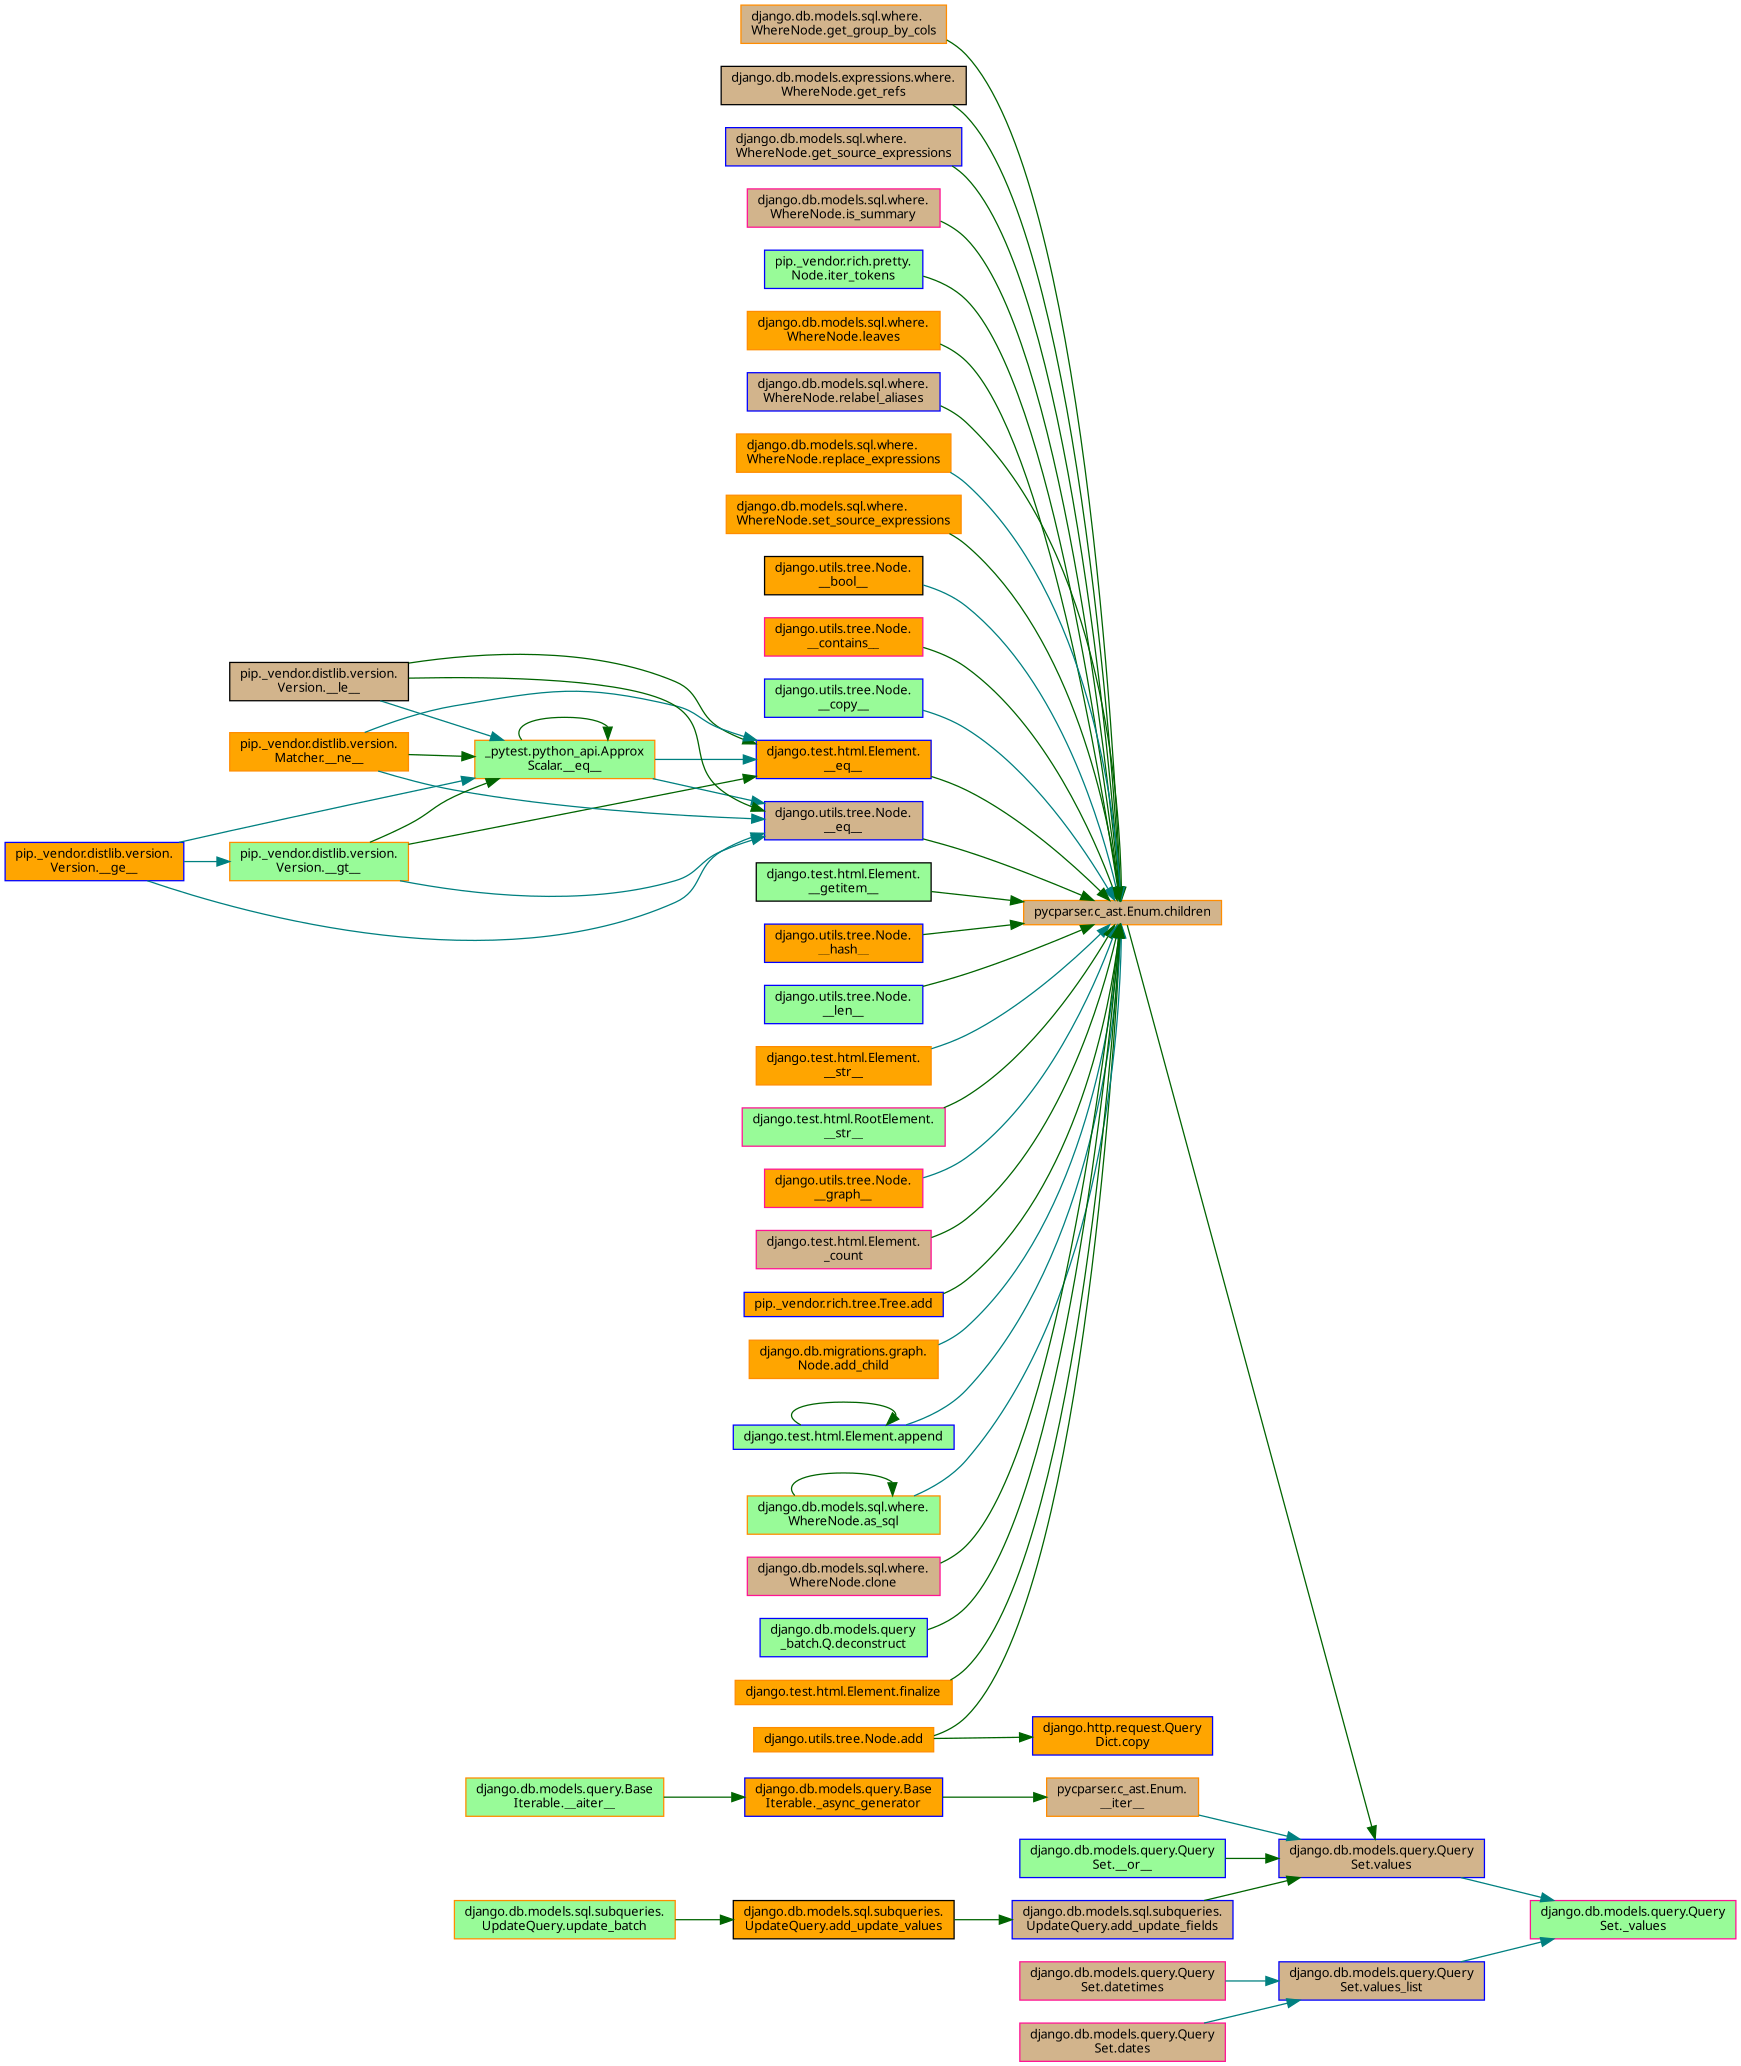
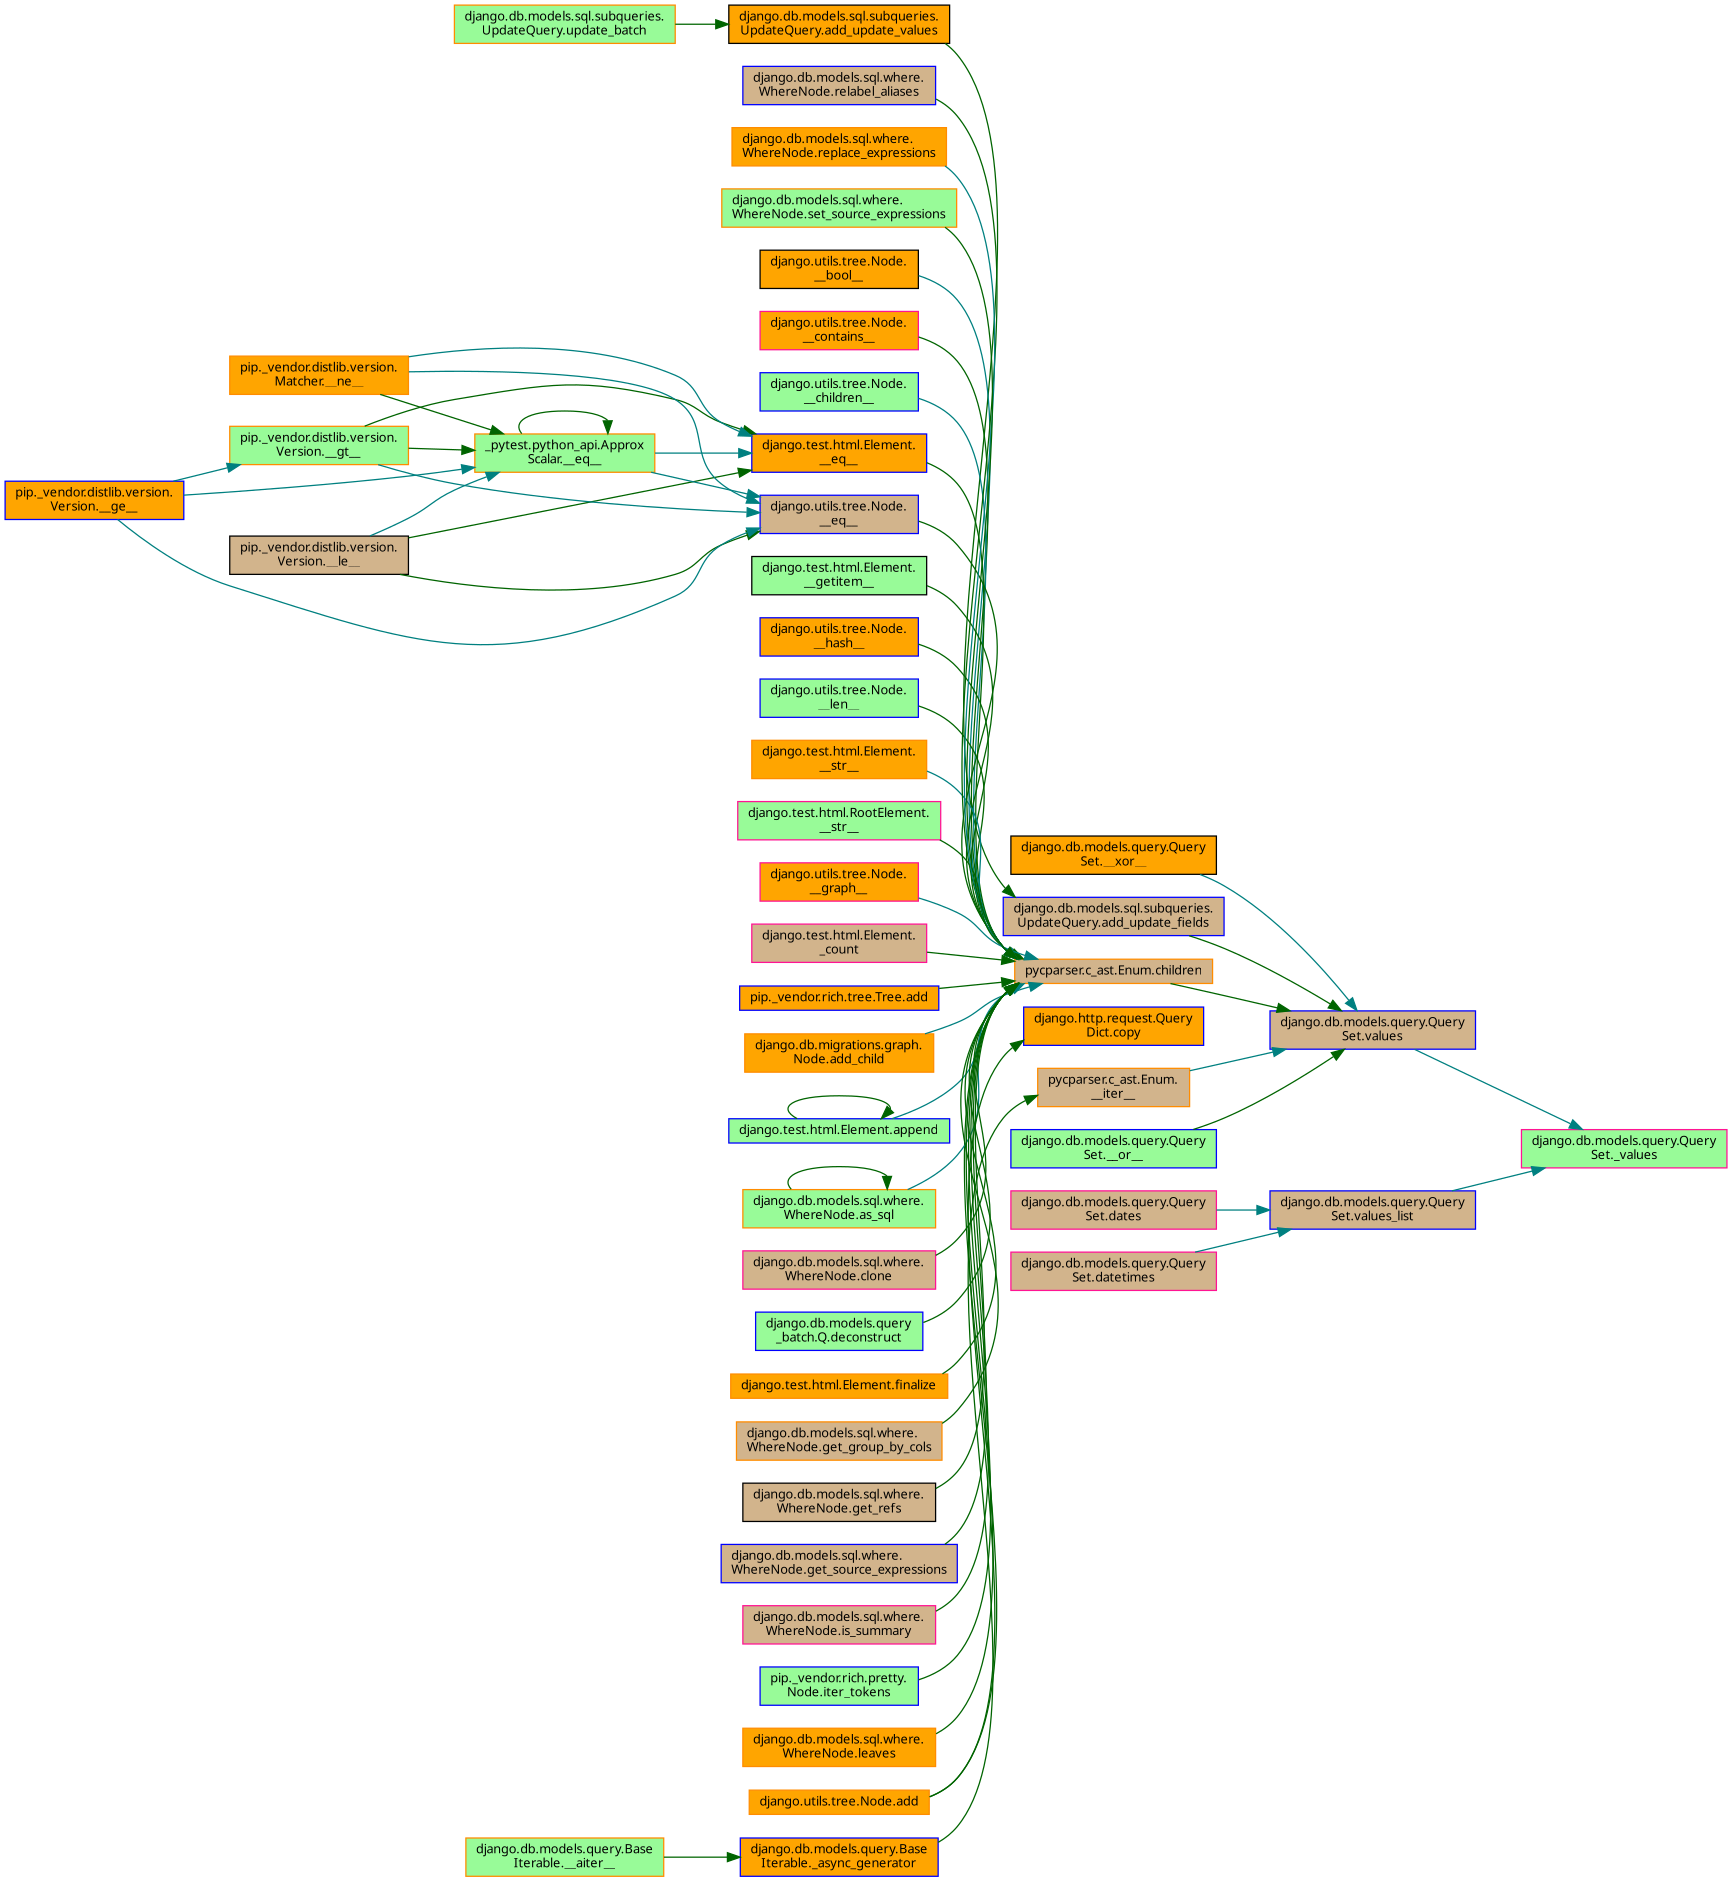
(844, 86) -> (839, 1502)
(844, 514) -> (839, 208)
(844, 698) -> (839, 392)
none -> (1114, 855)
